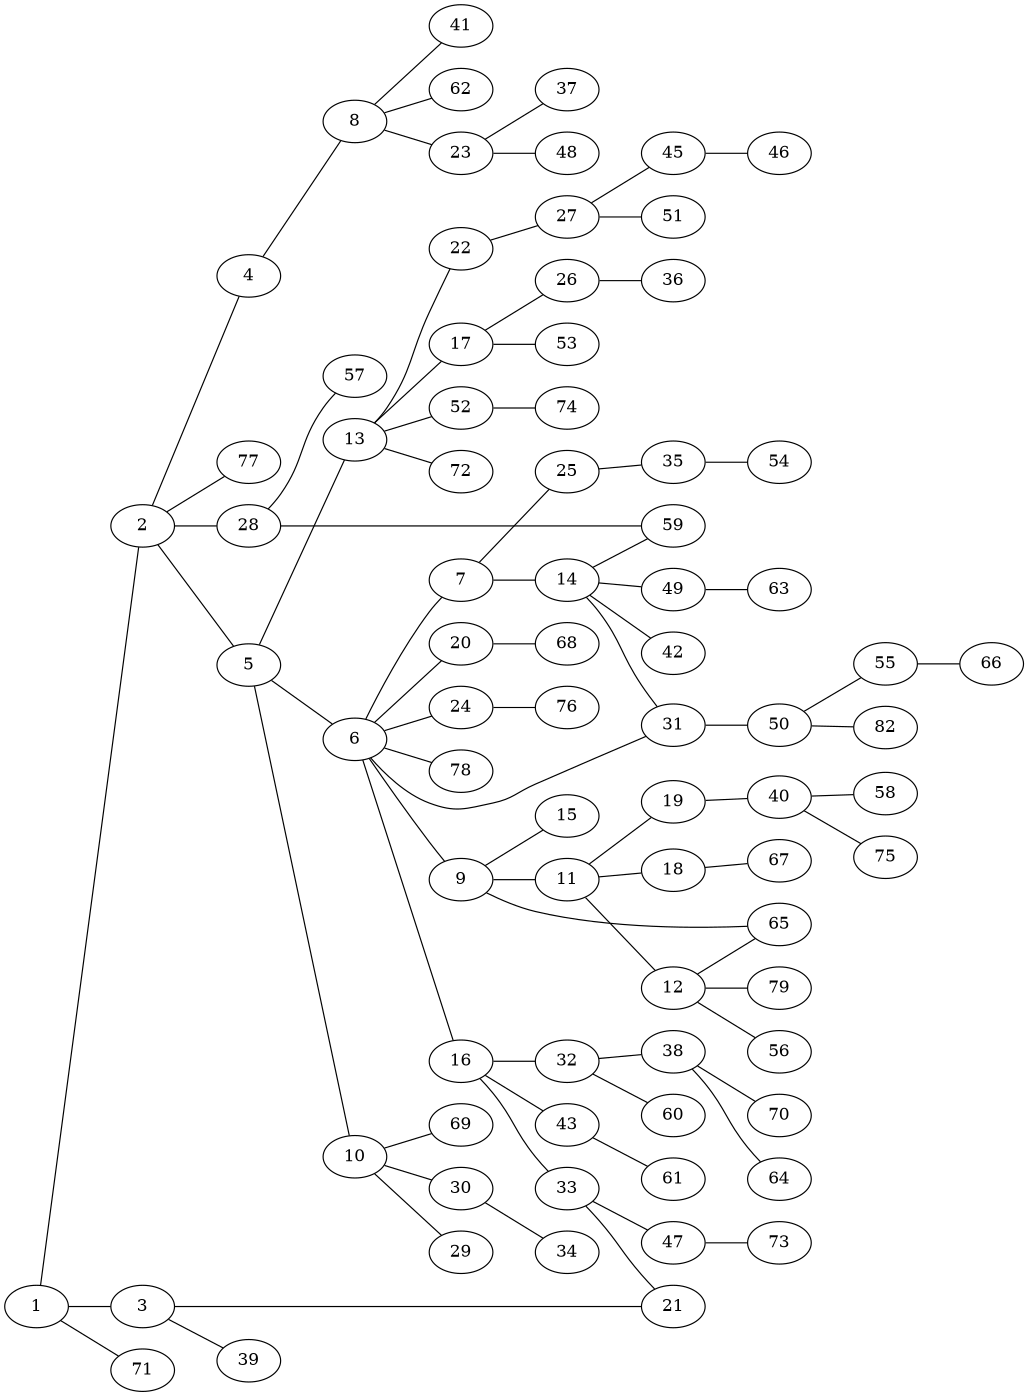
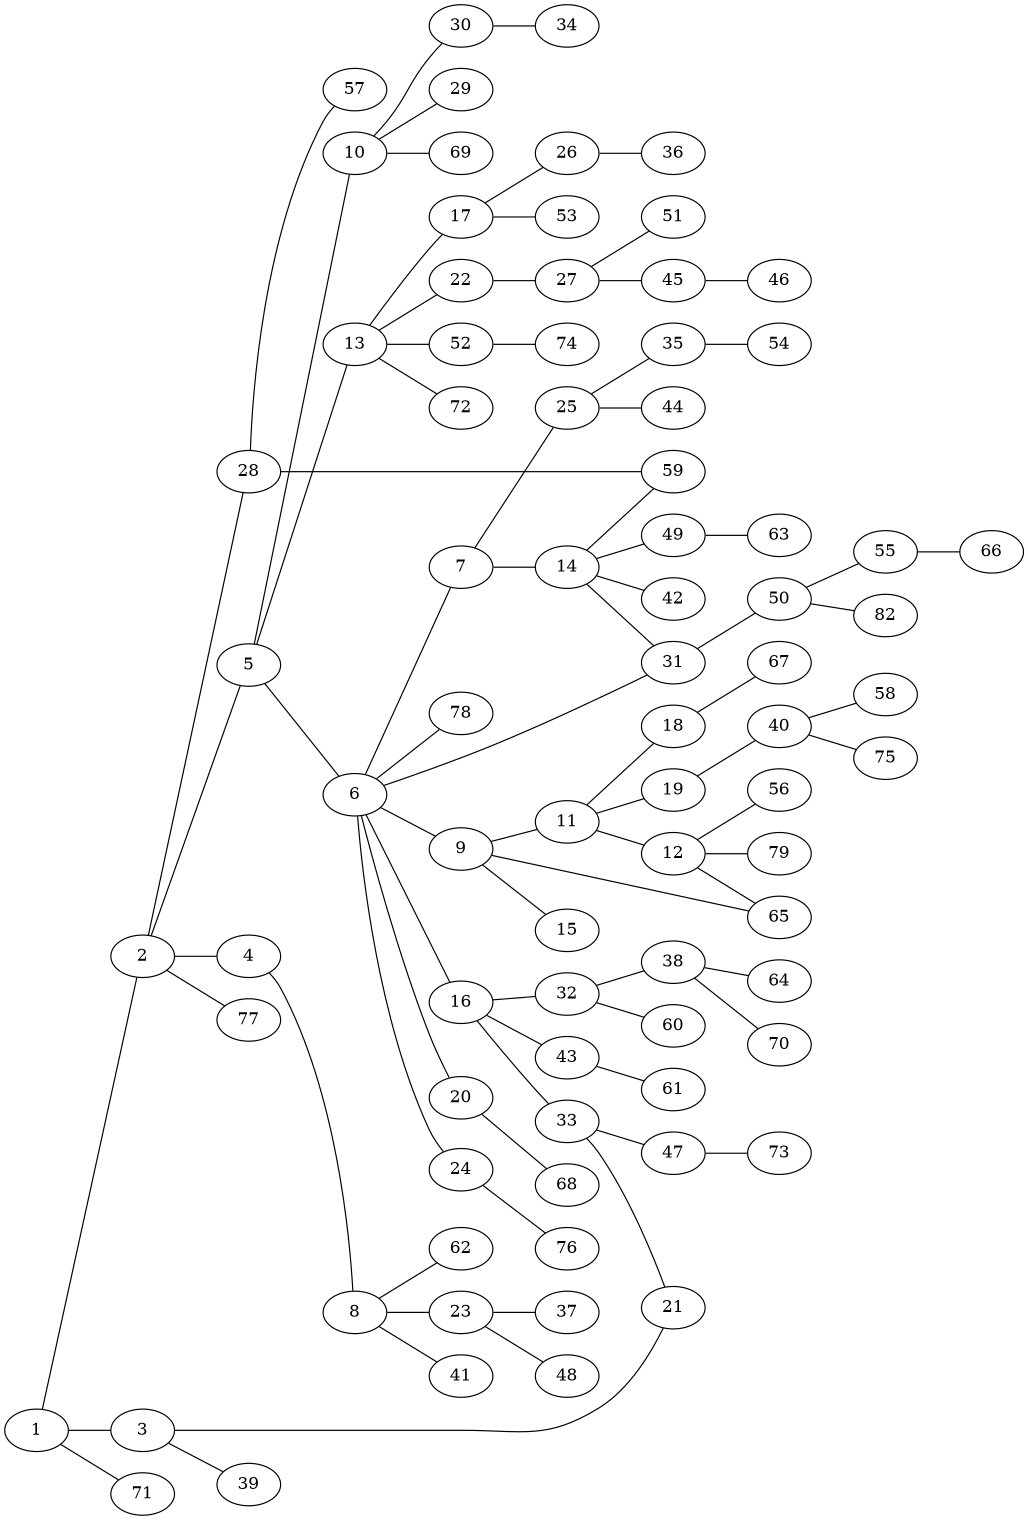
none -> (673, 408)
